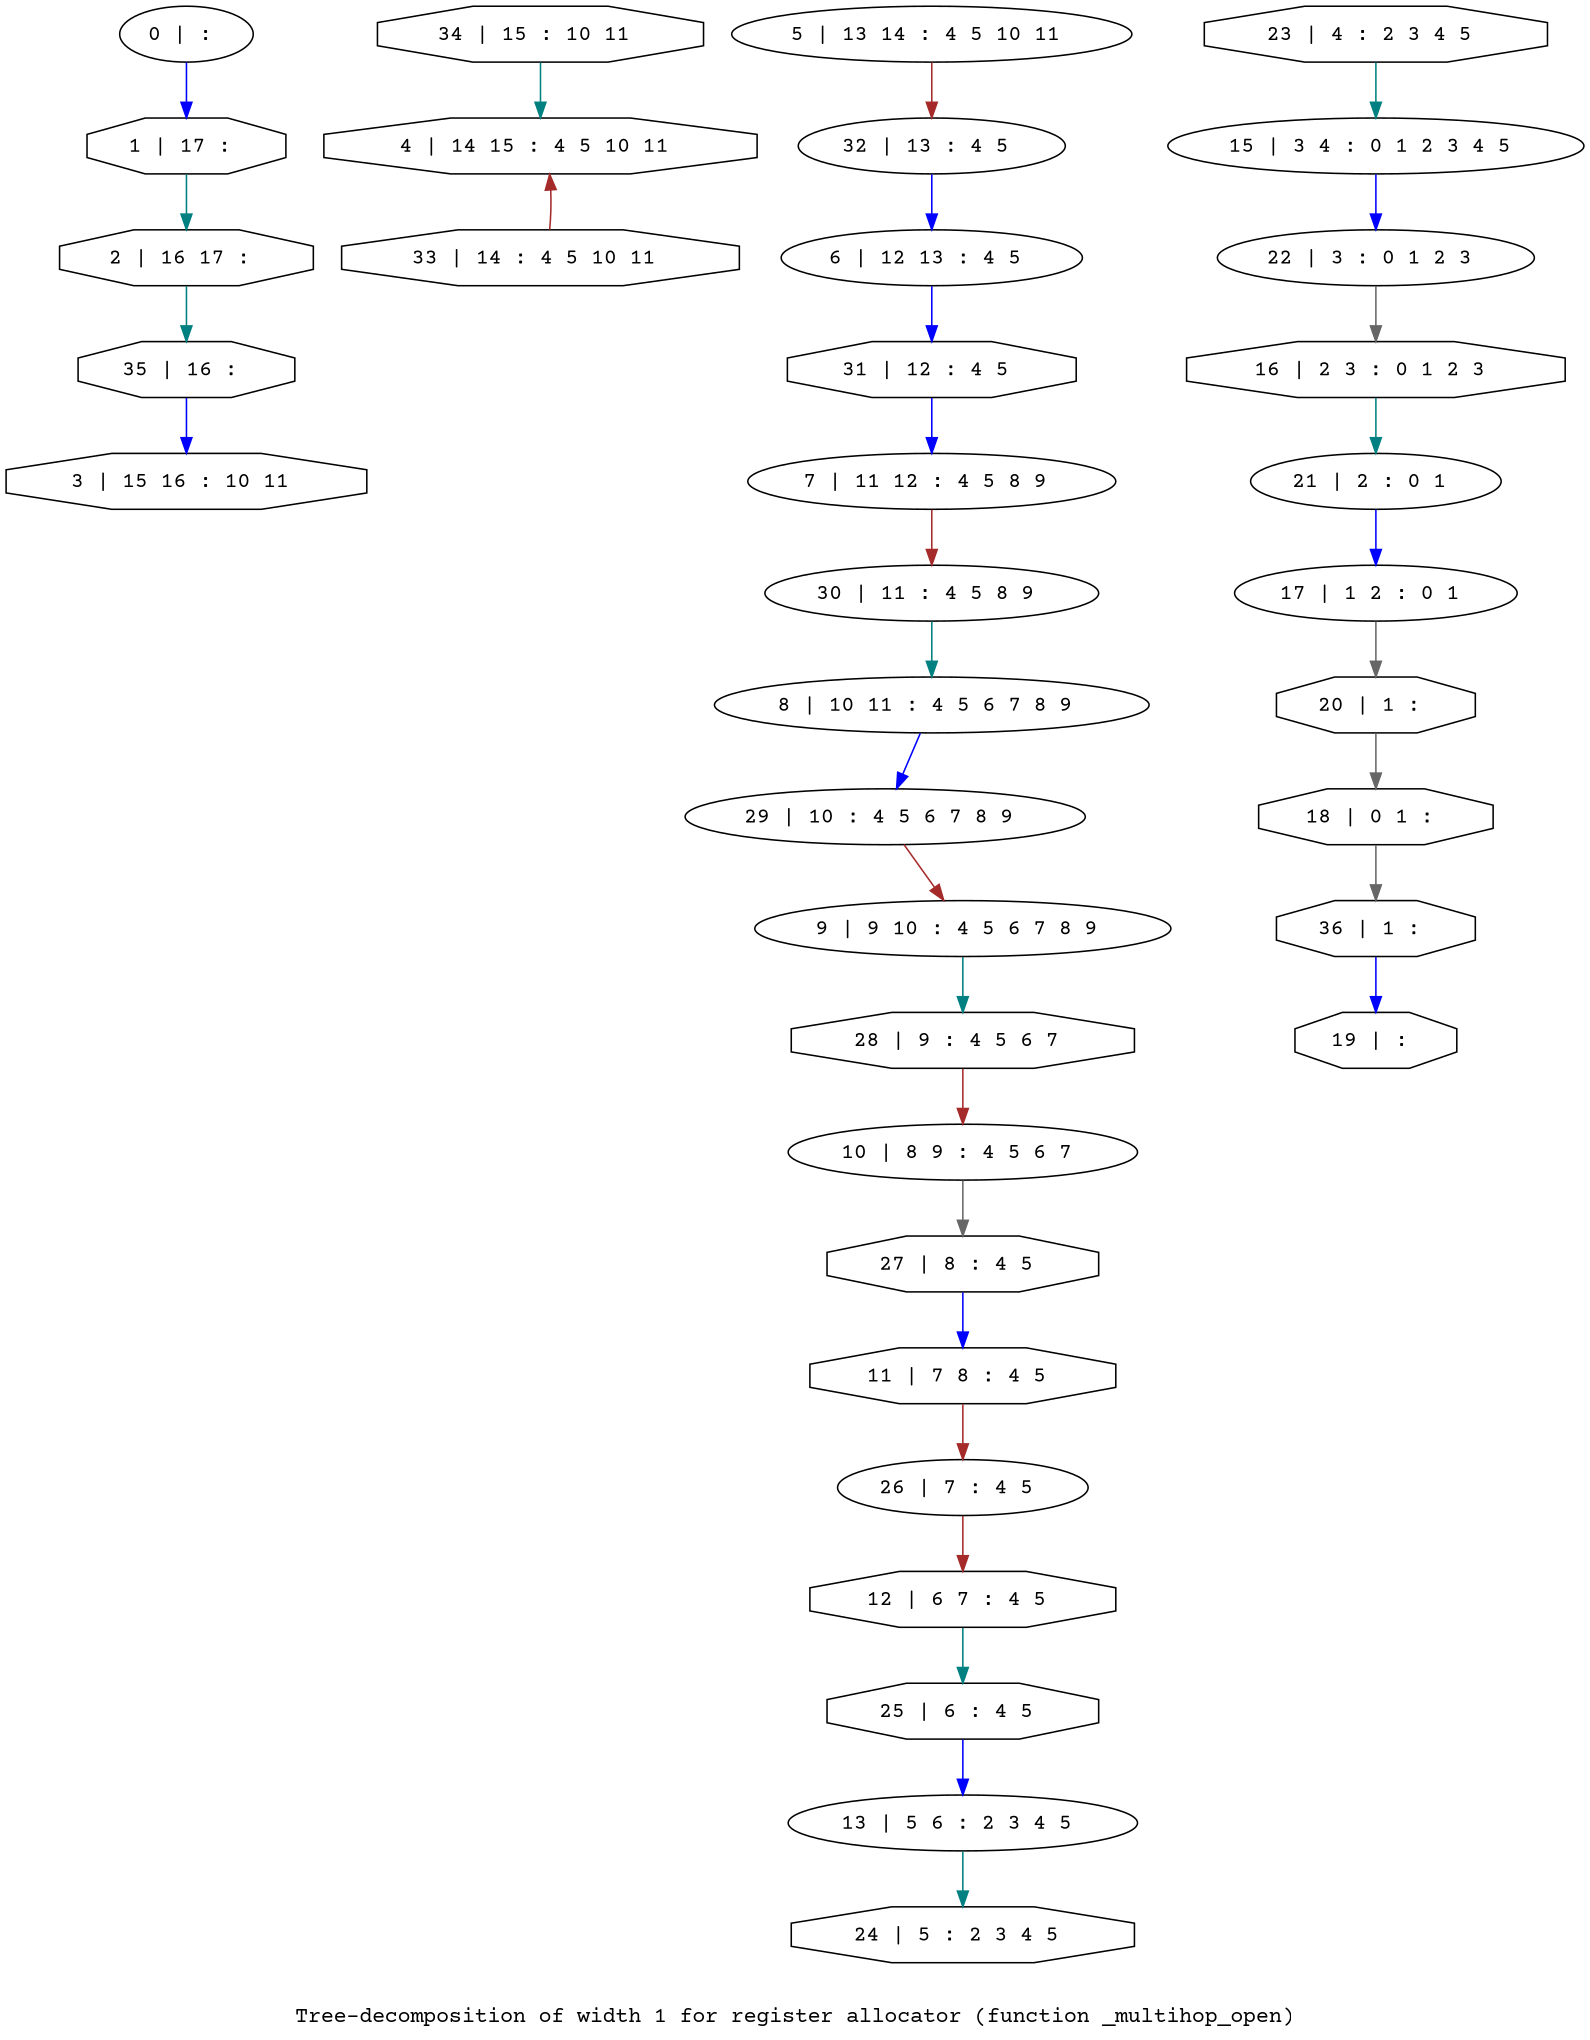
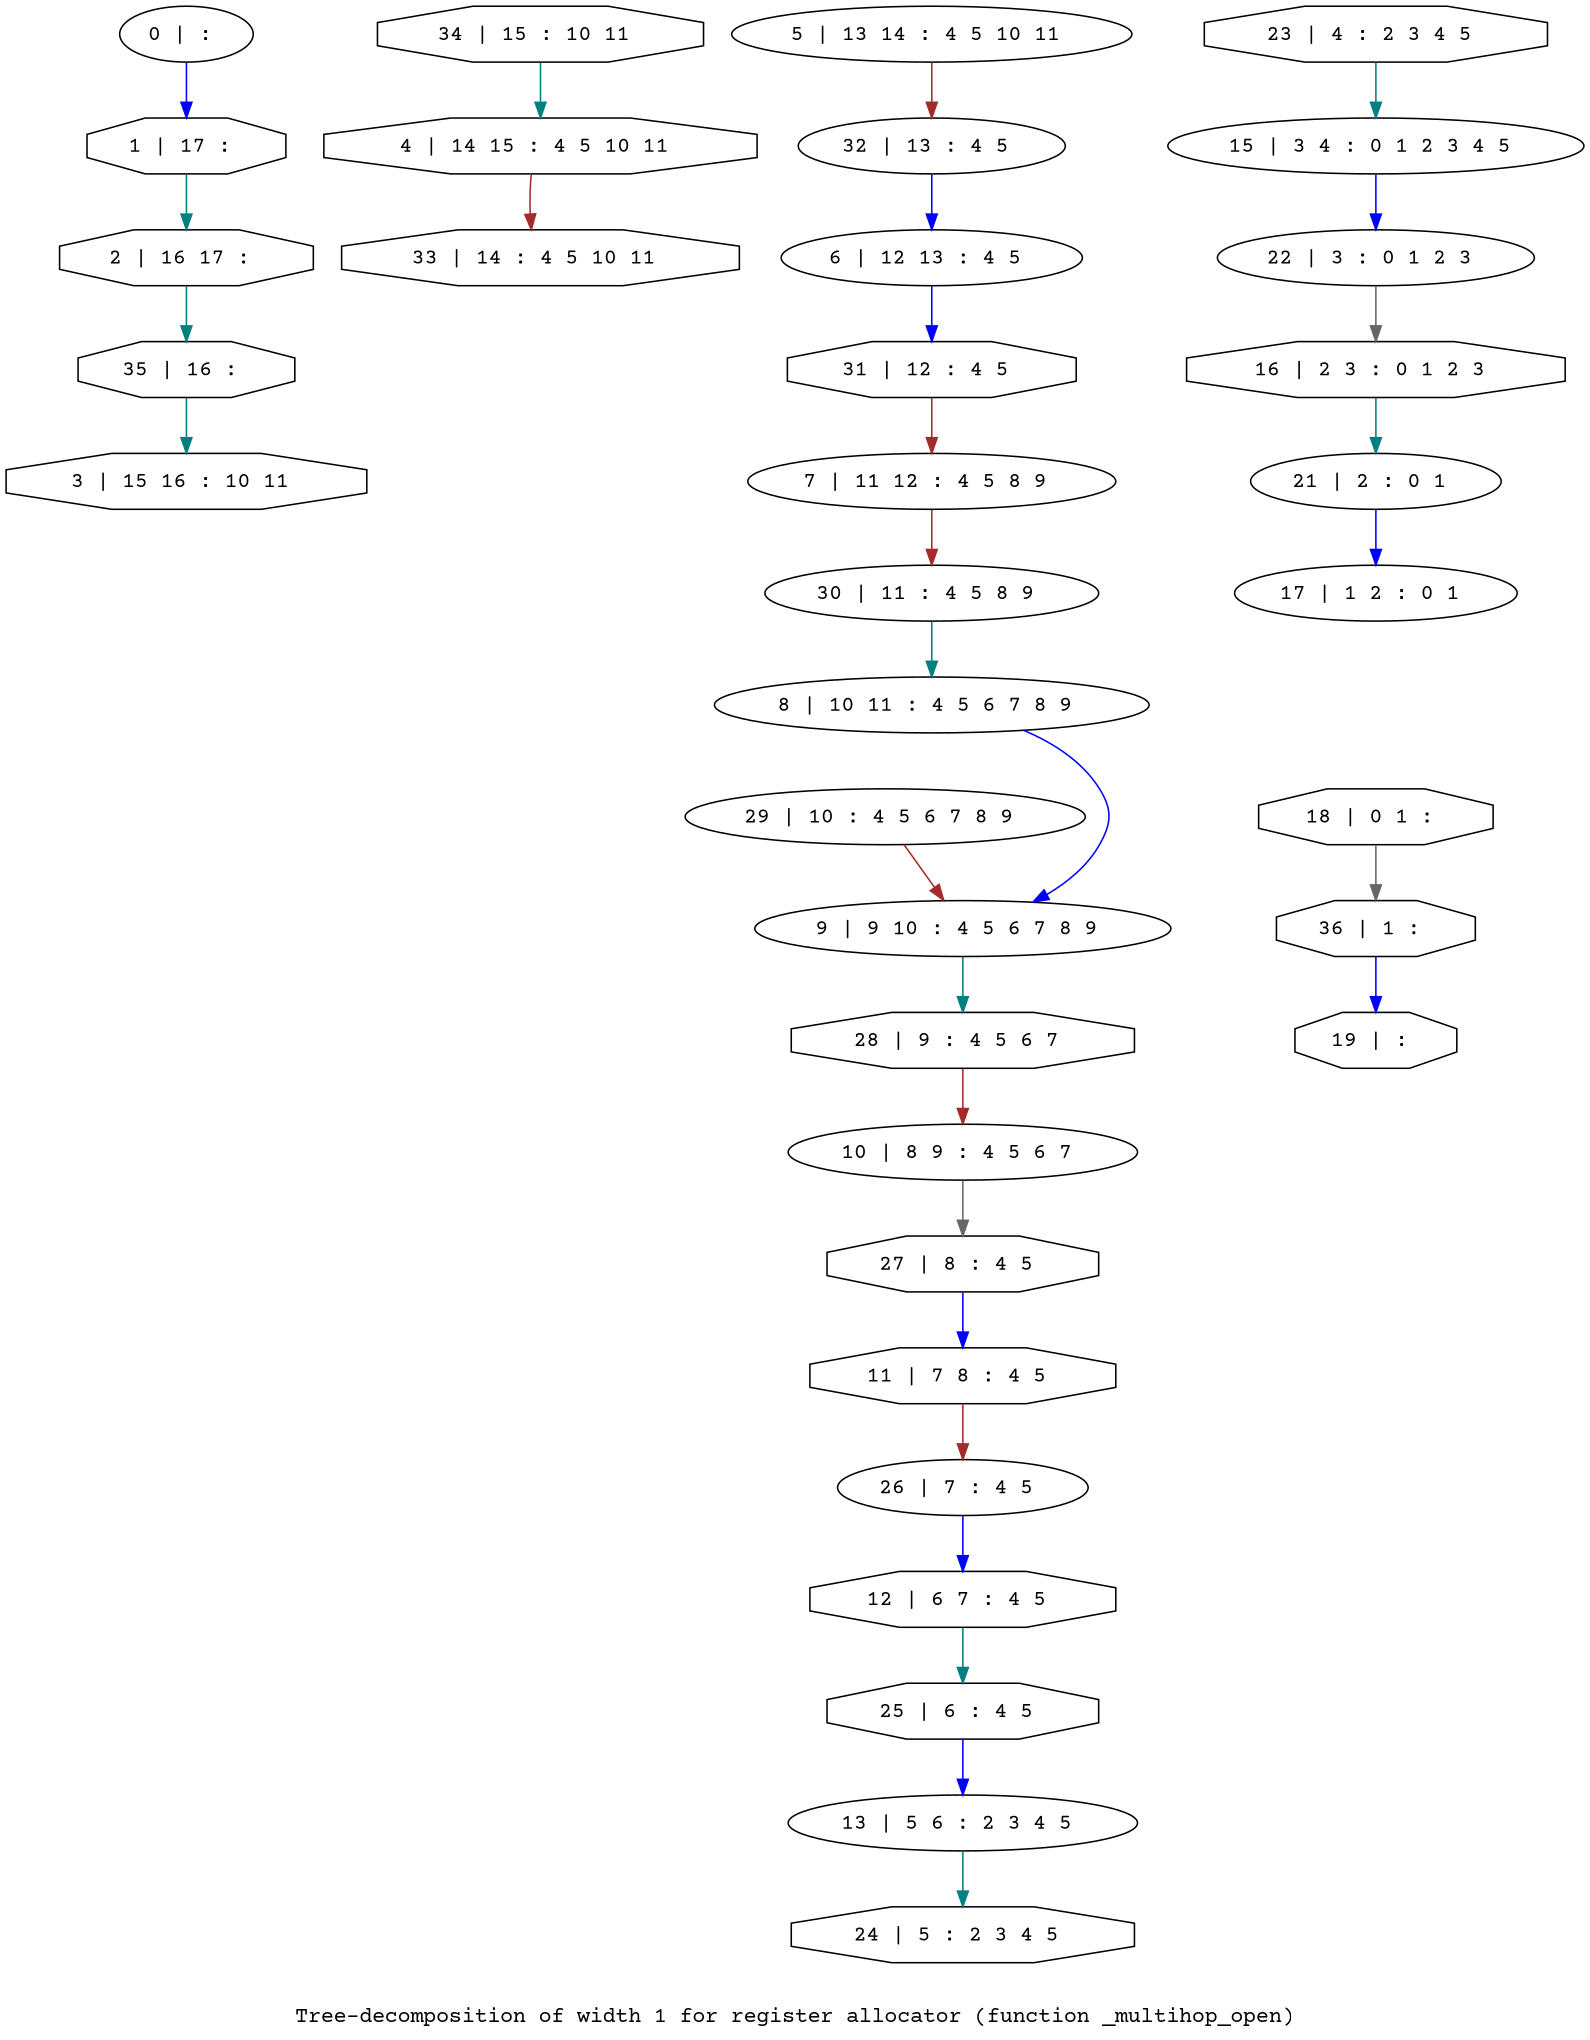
(551, 210) -> (530, 194)
(186, 418) -> (186, 418)
(932, 418) -> (932, 418)
(1376, 705) -> none
(912, 754) -> (1107, 805)
(963, 1536) -> (963, 1536)
